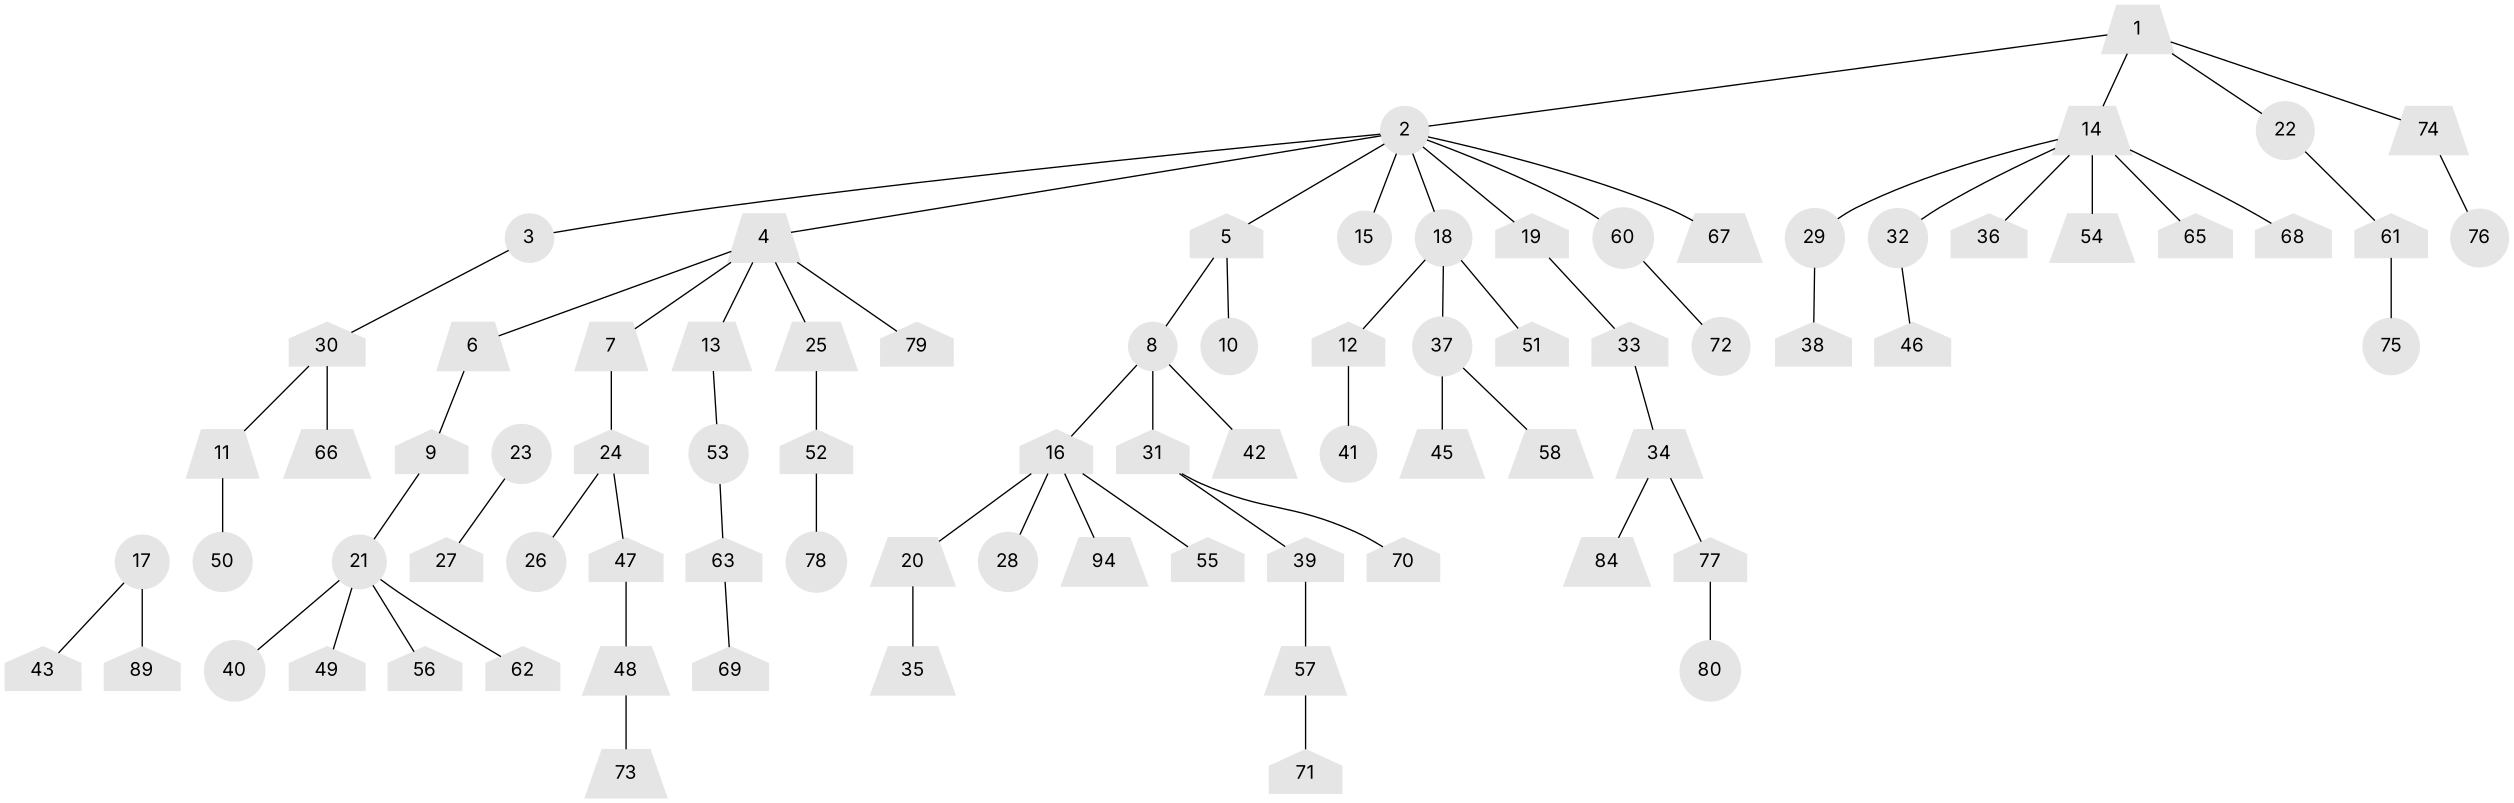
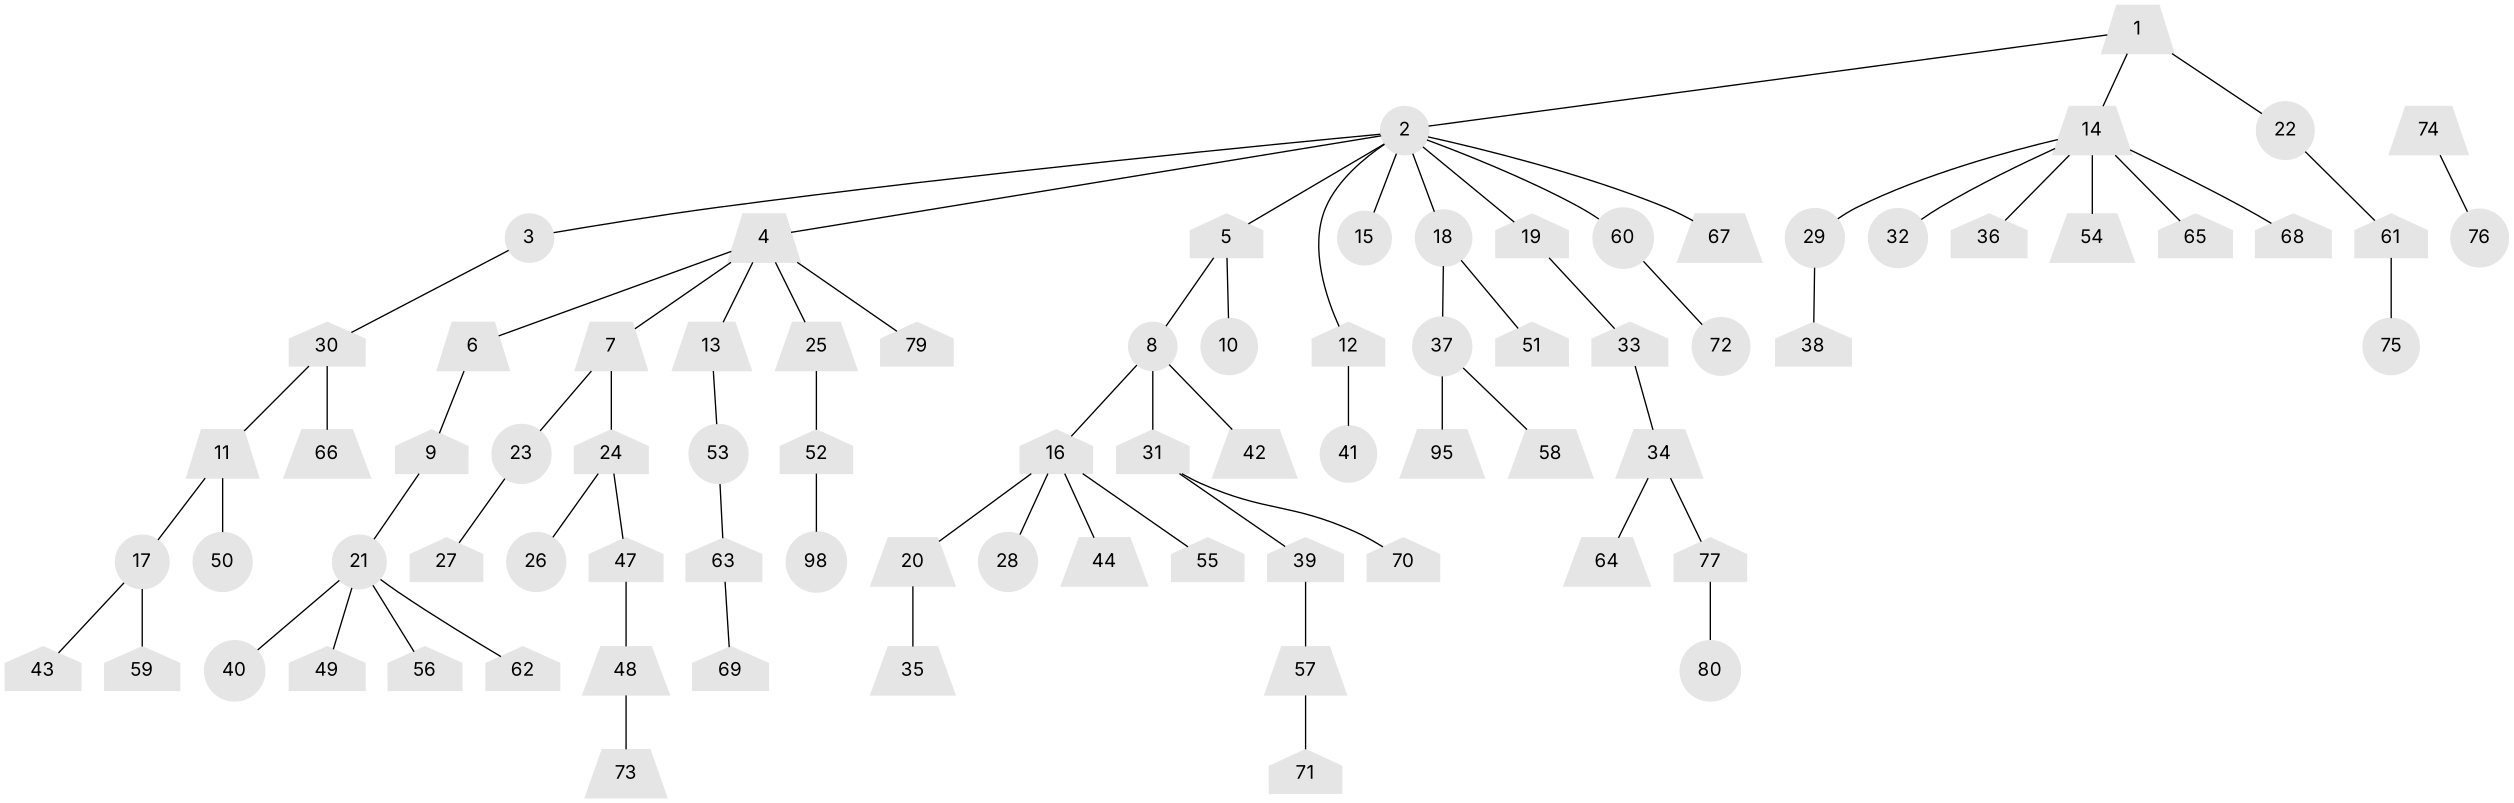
(2286, 81) -> none
(1394, 294) -> (1321, 225)
(1913, 346) -> none
none -> (566, 401)
(1442, 454) -> (1442, 454)
none -> (182, 509)
(816, 562) -> (816, 562)
(1105, 562) -> (1105, 562)
(1607, 562) -> (1607, 562)
(142, 671) -> (142, 671)
